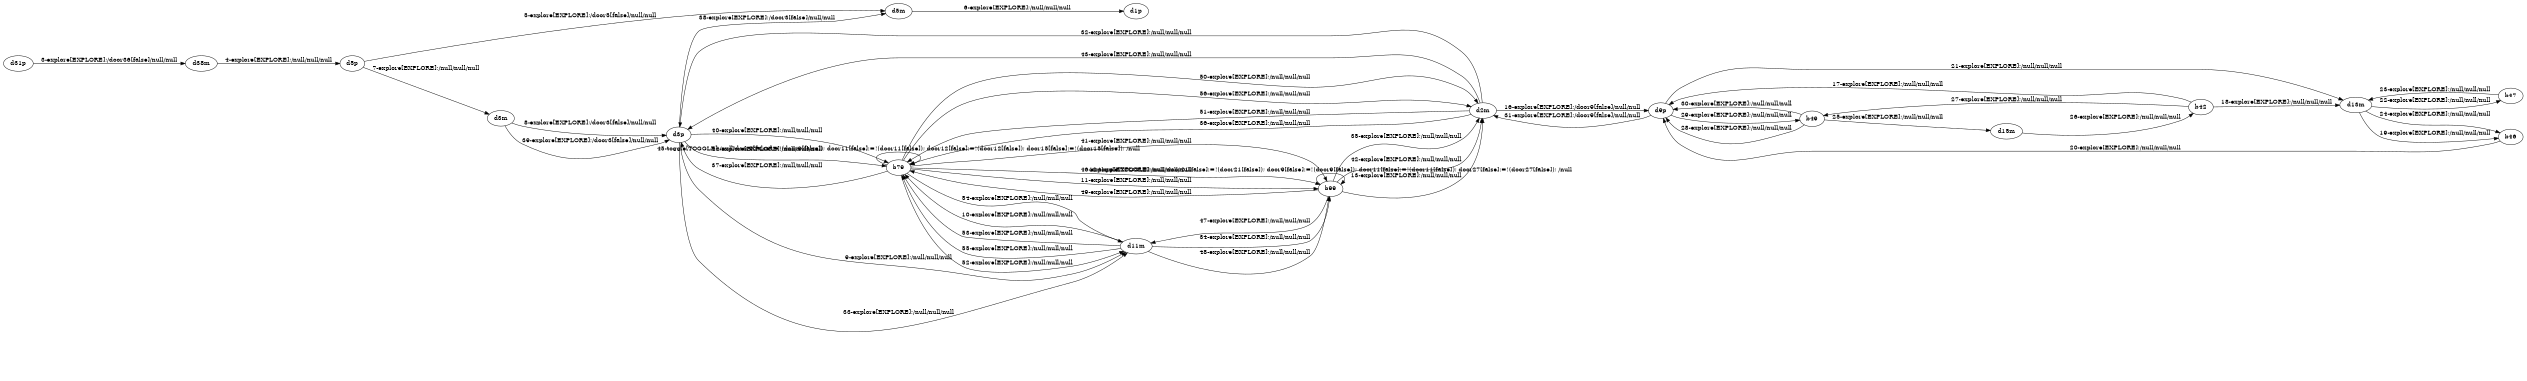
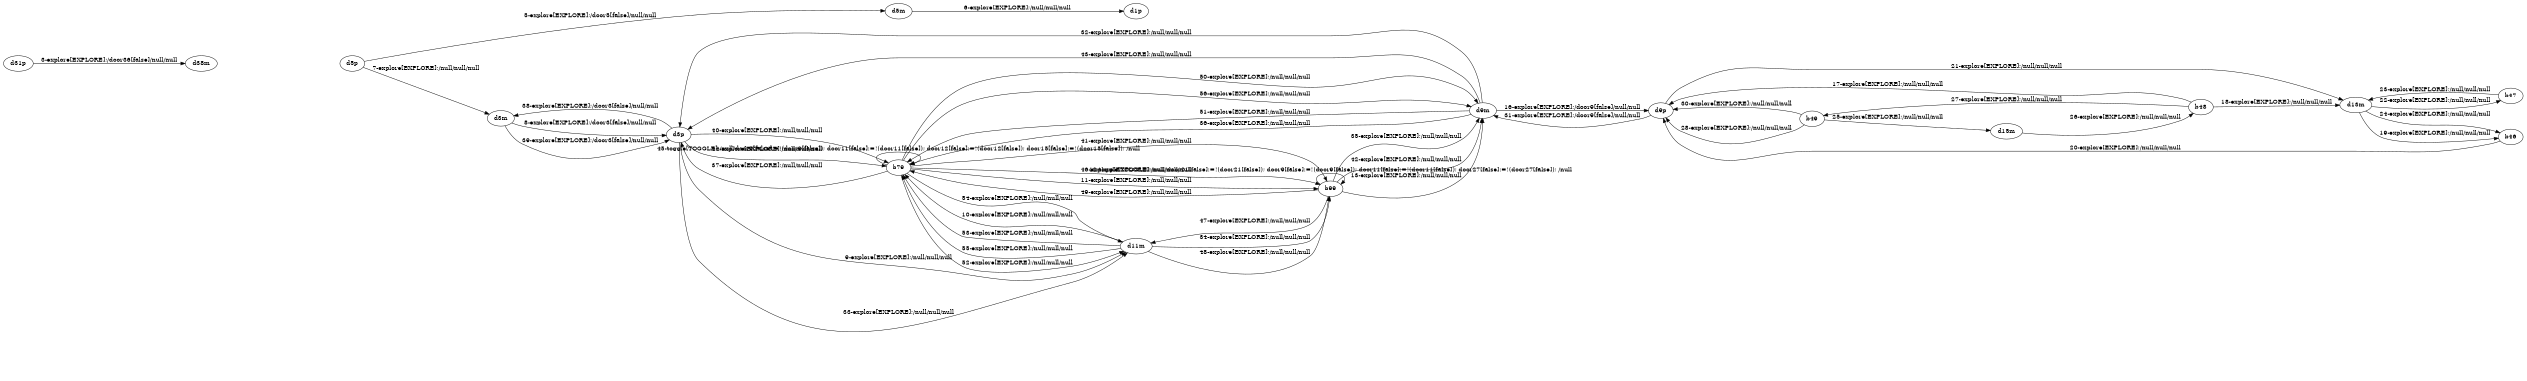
(740, 24) -> (596, 109)
(276, 63) -> none
(2201, 107) -> (2201, 107)
(1483, 111) -> (1483, 111)
(1733, 123) -> none
